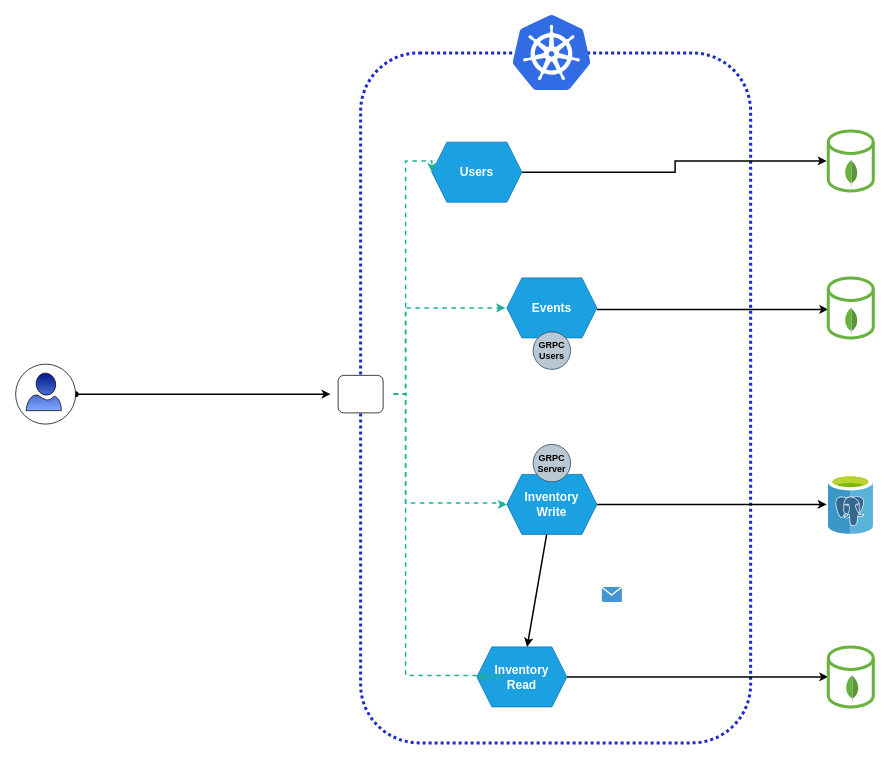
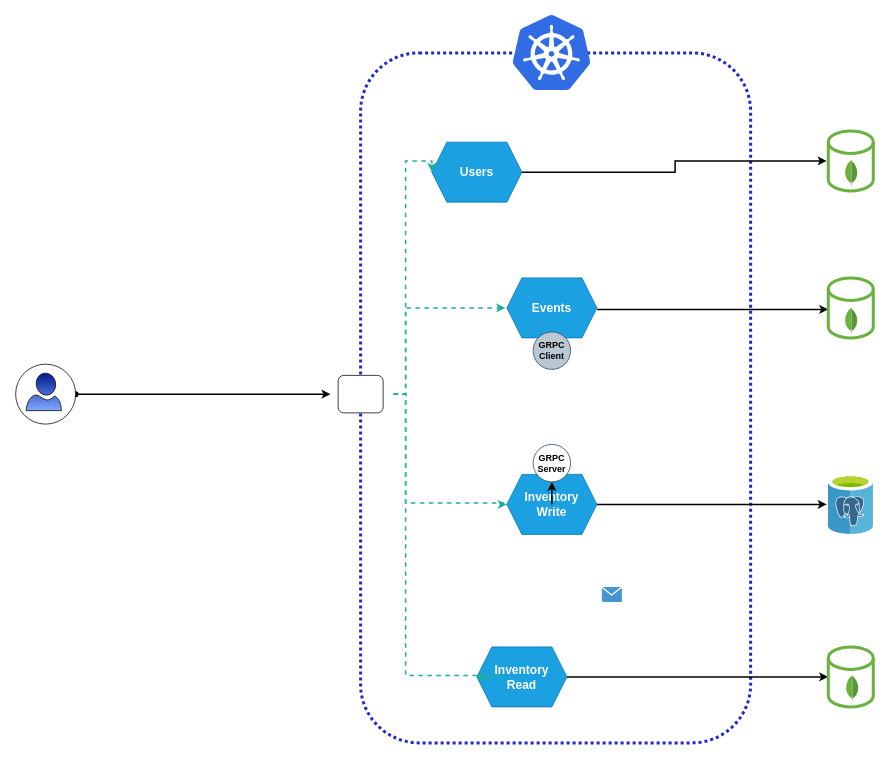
(552, 351) -> (552, 351)
(552, 463) -> (552, 463)
(537, 588) -> (552, 496)
